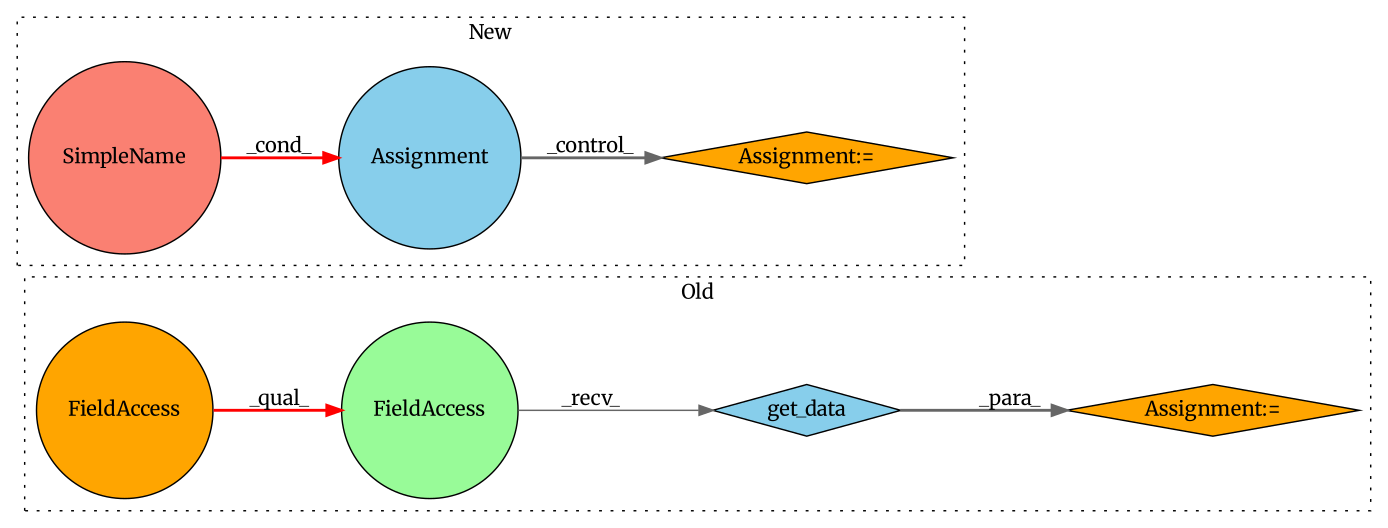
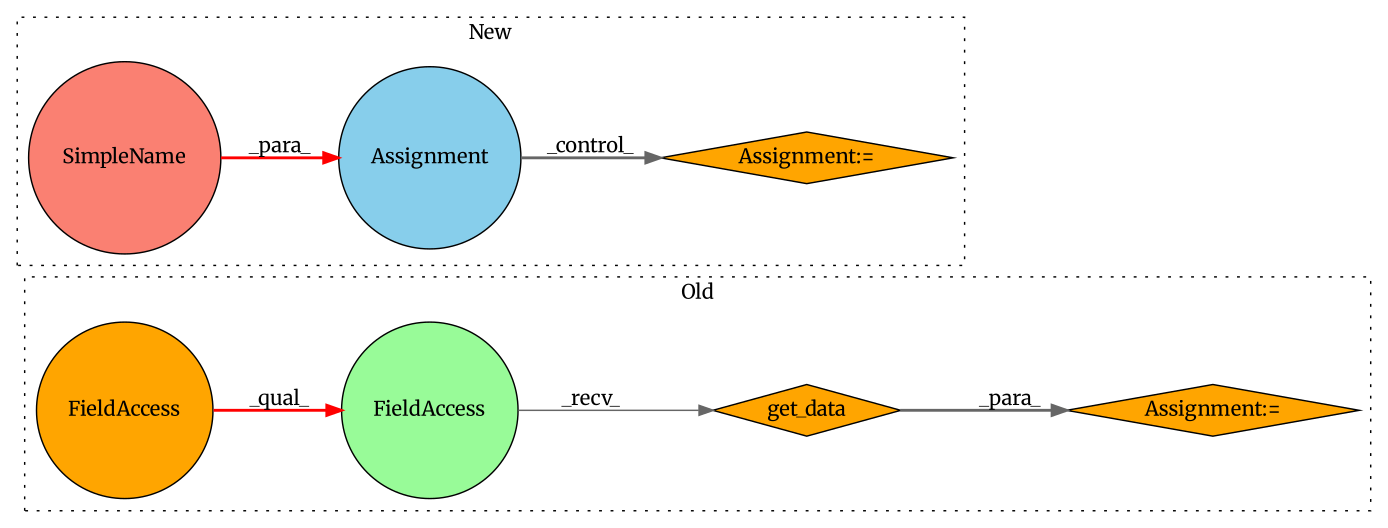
(280, 147) -> (280, 147)
(807, 410) -> (807, 410)
